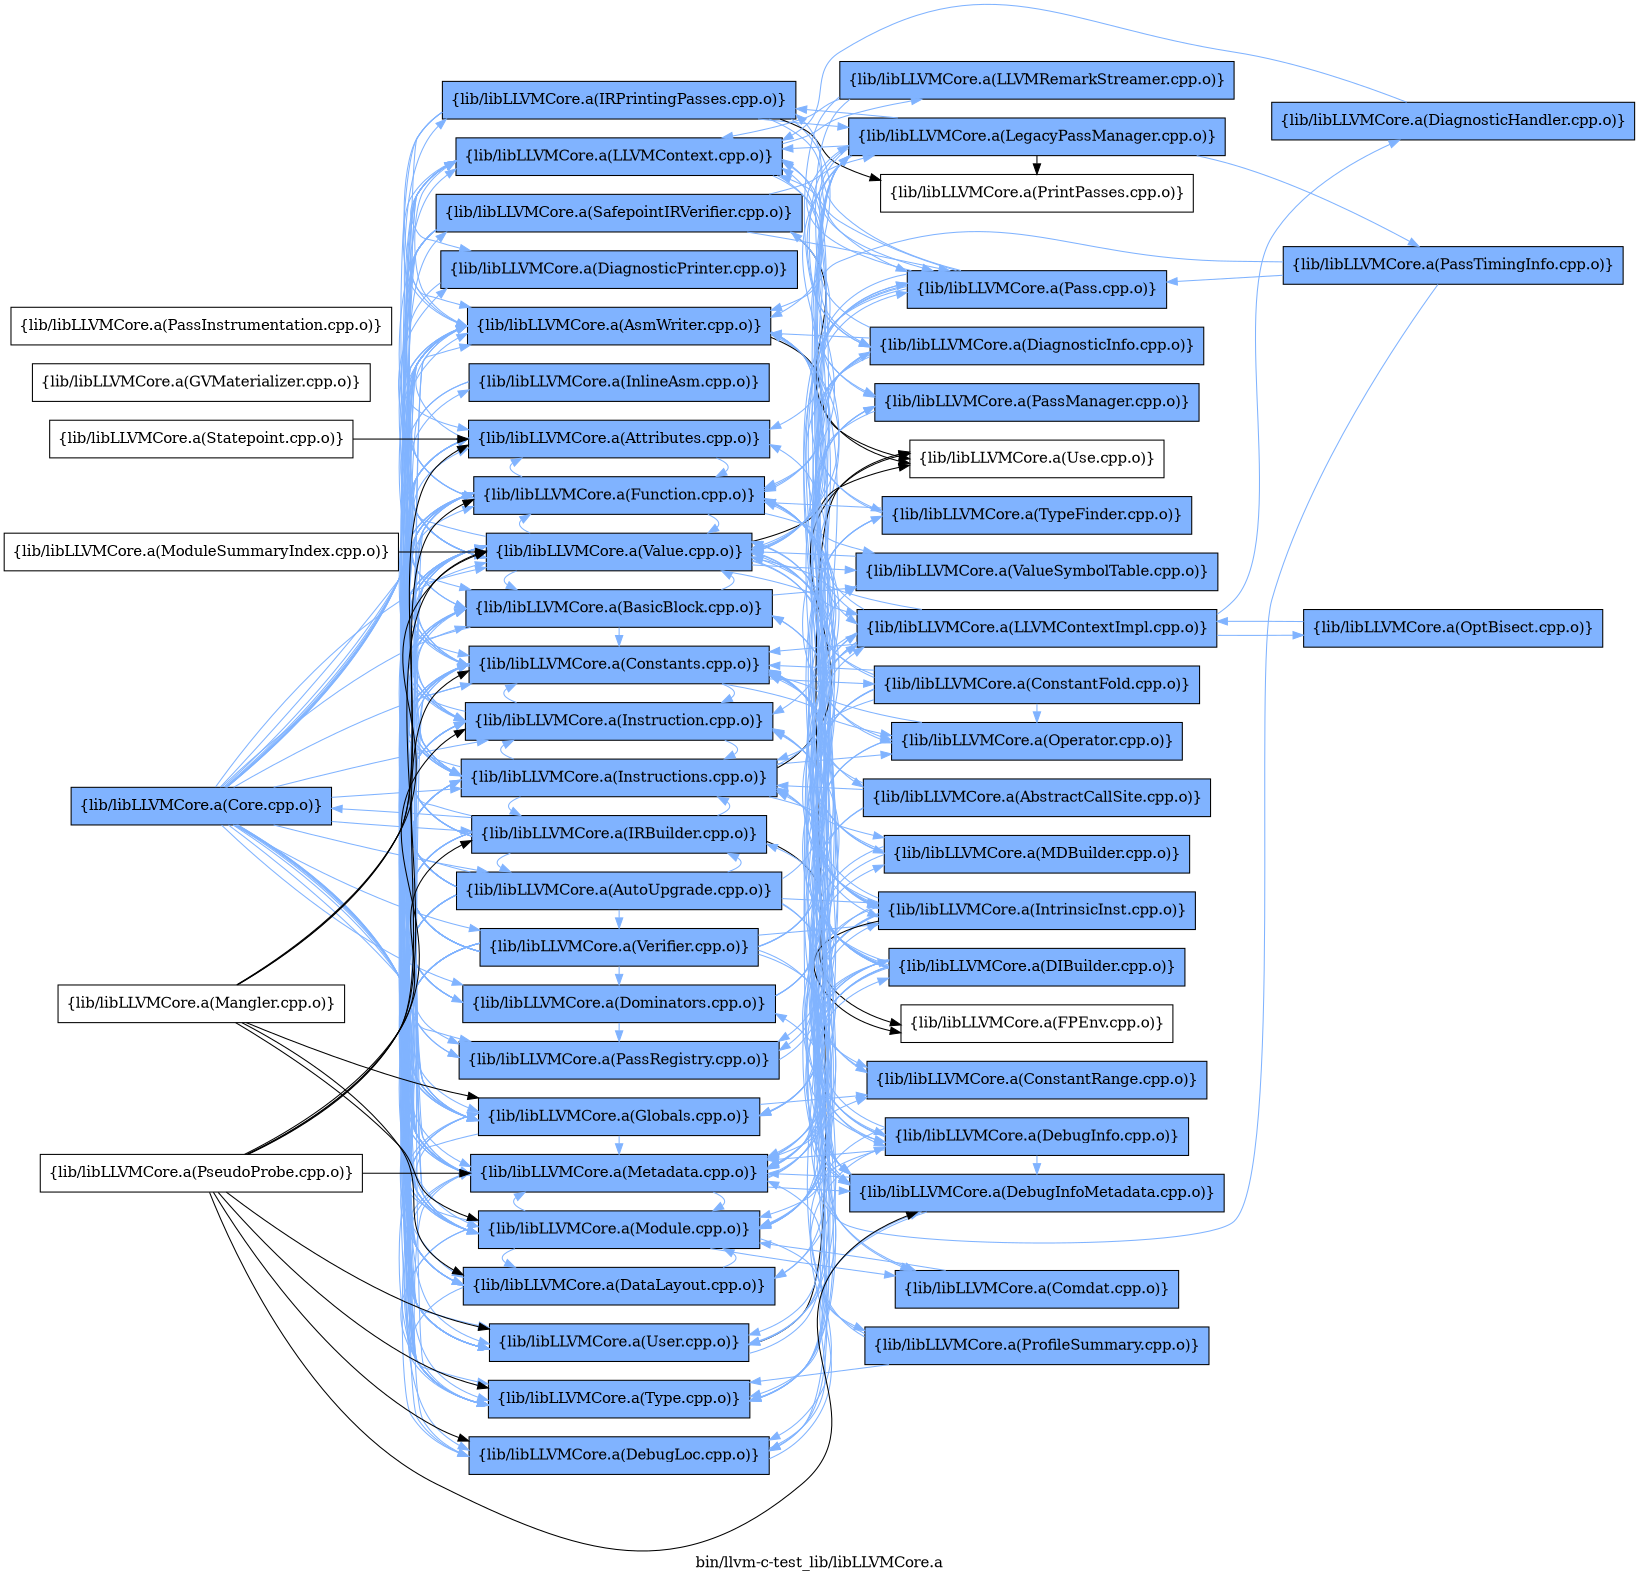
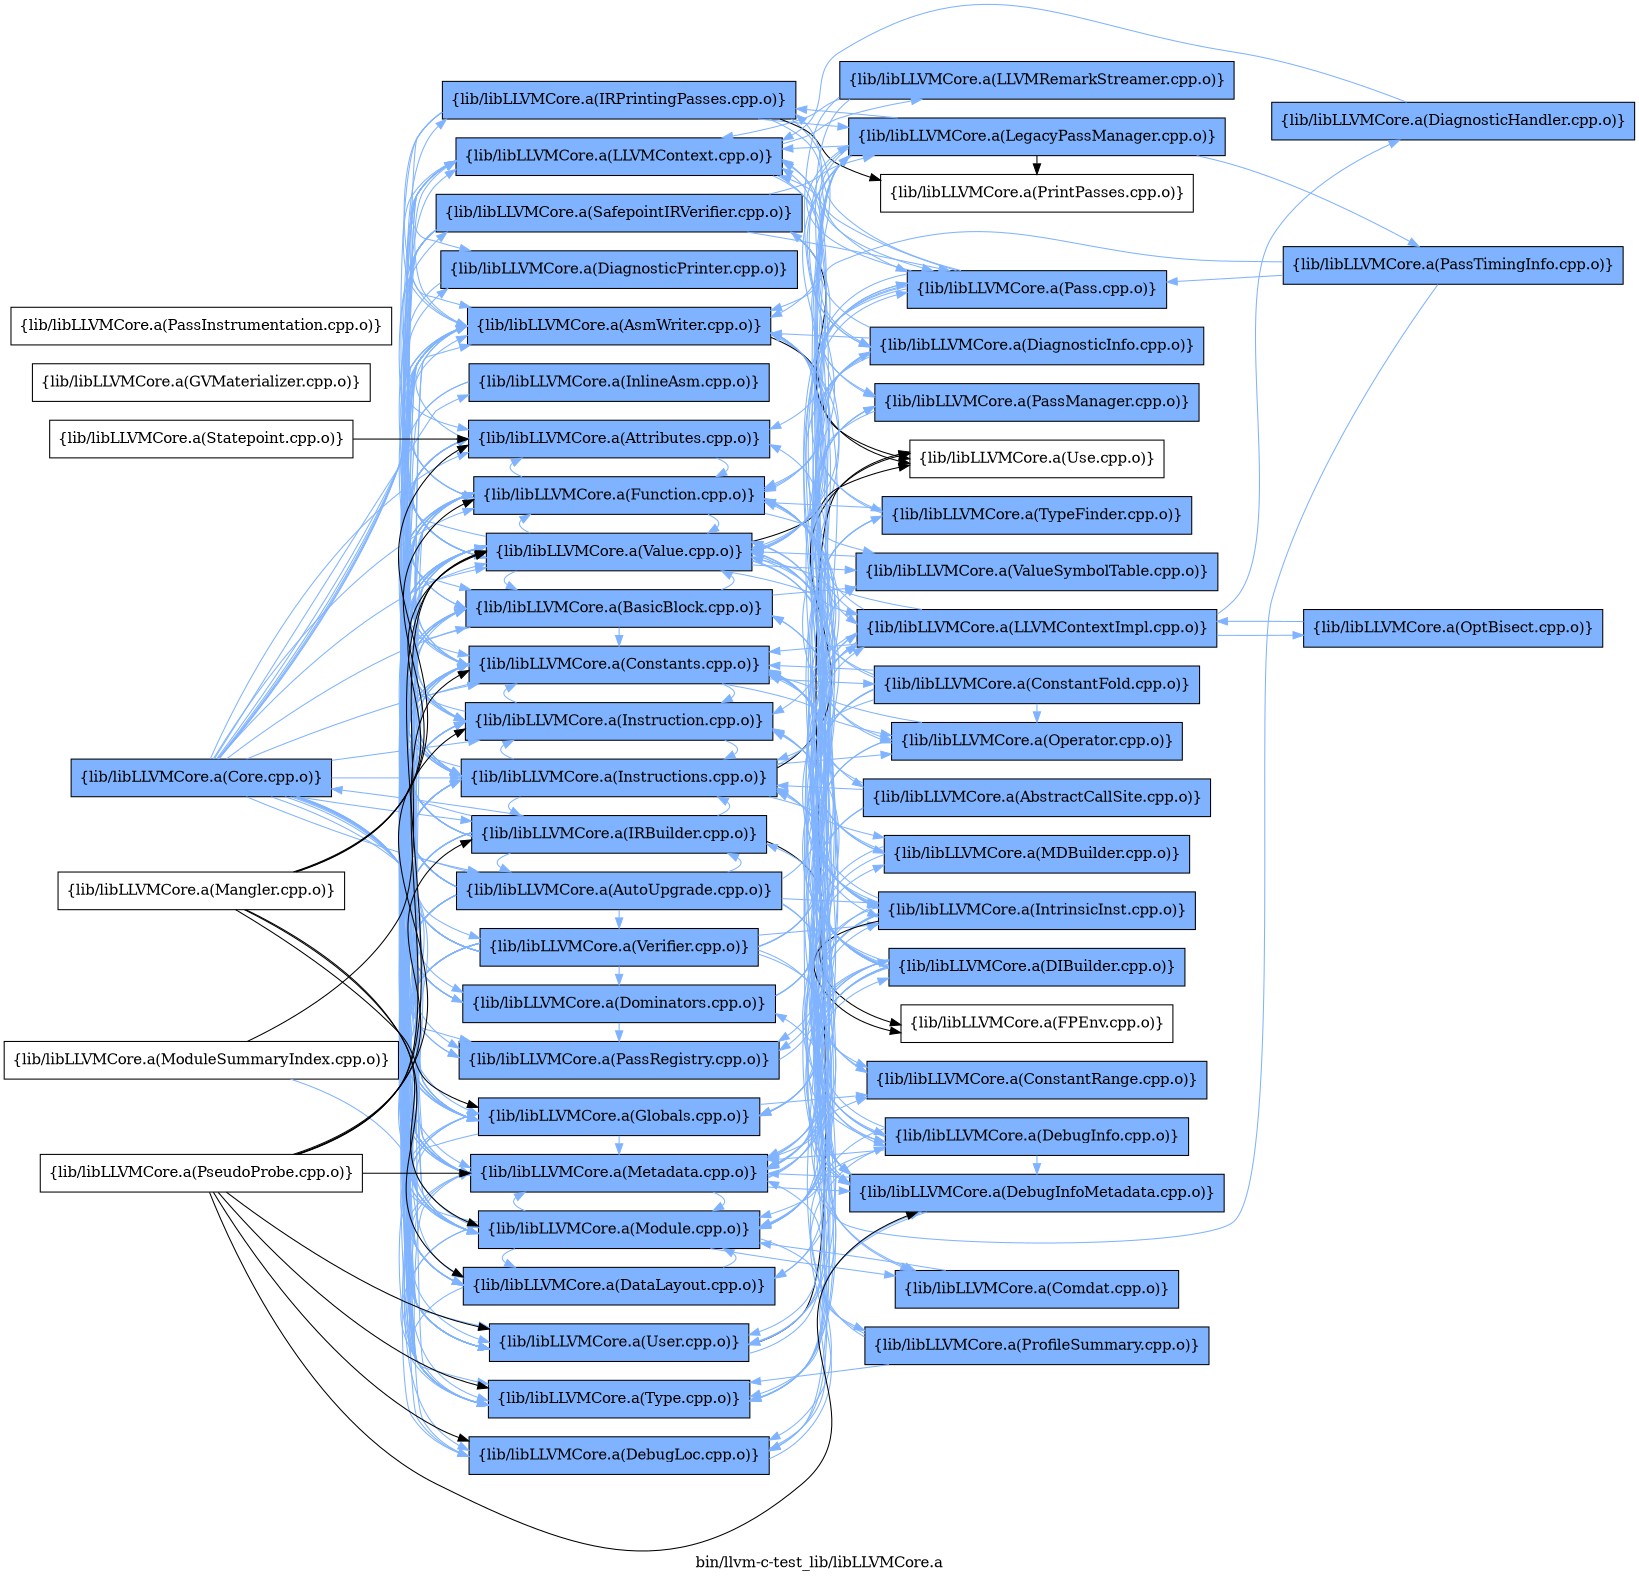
(412, 1061) -> (391, 1137)
